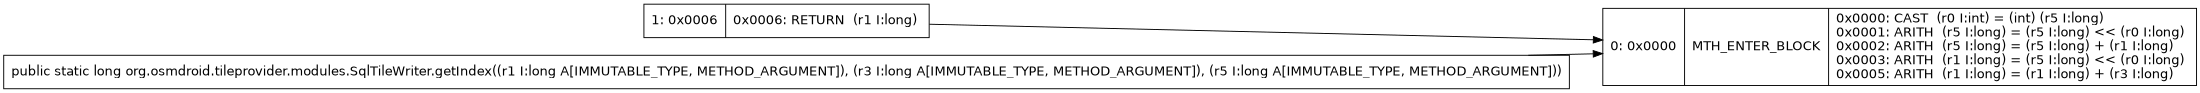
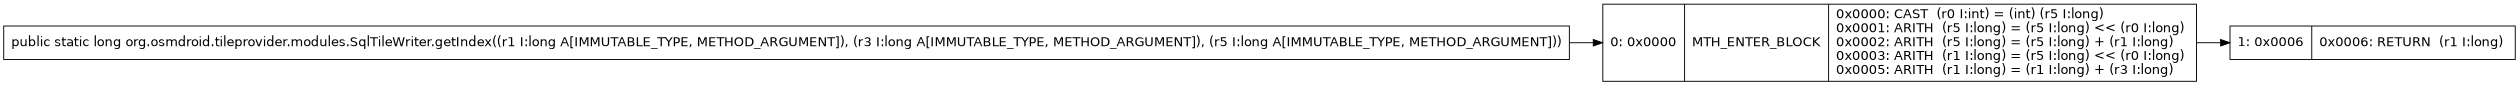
(1261, 32) -> (2209, 43)
